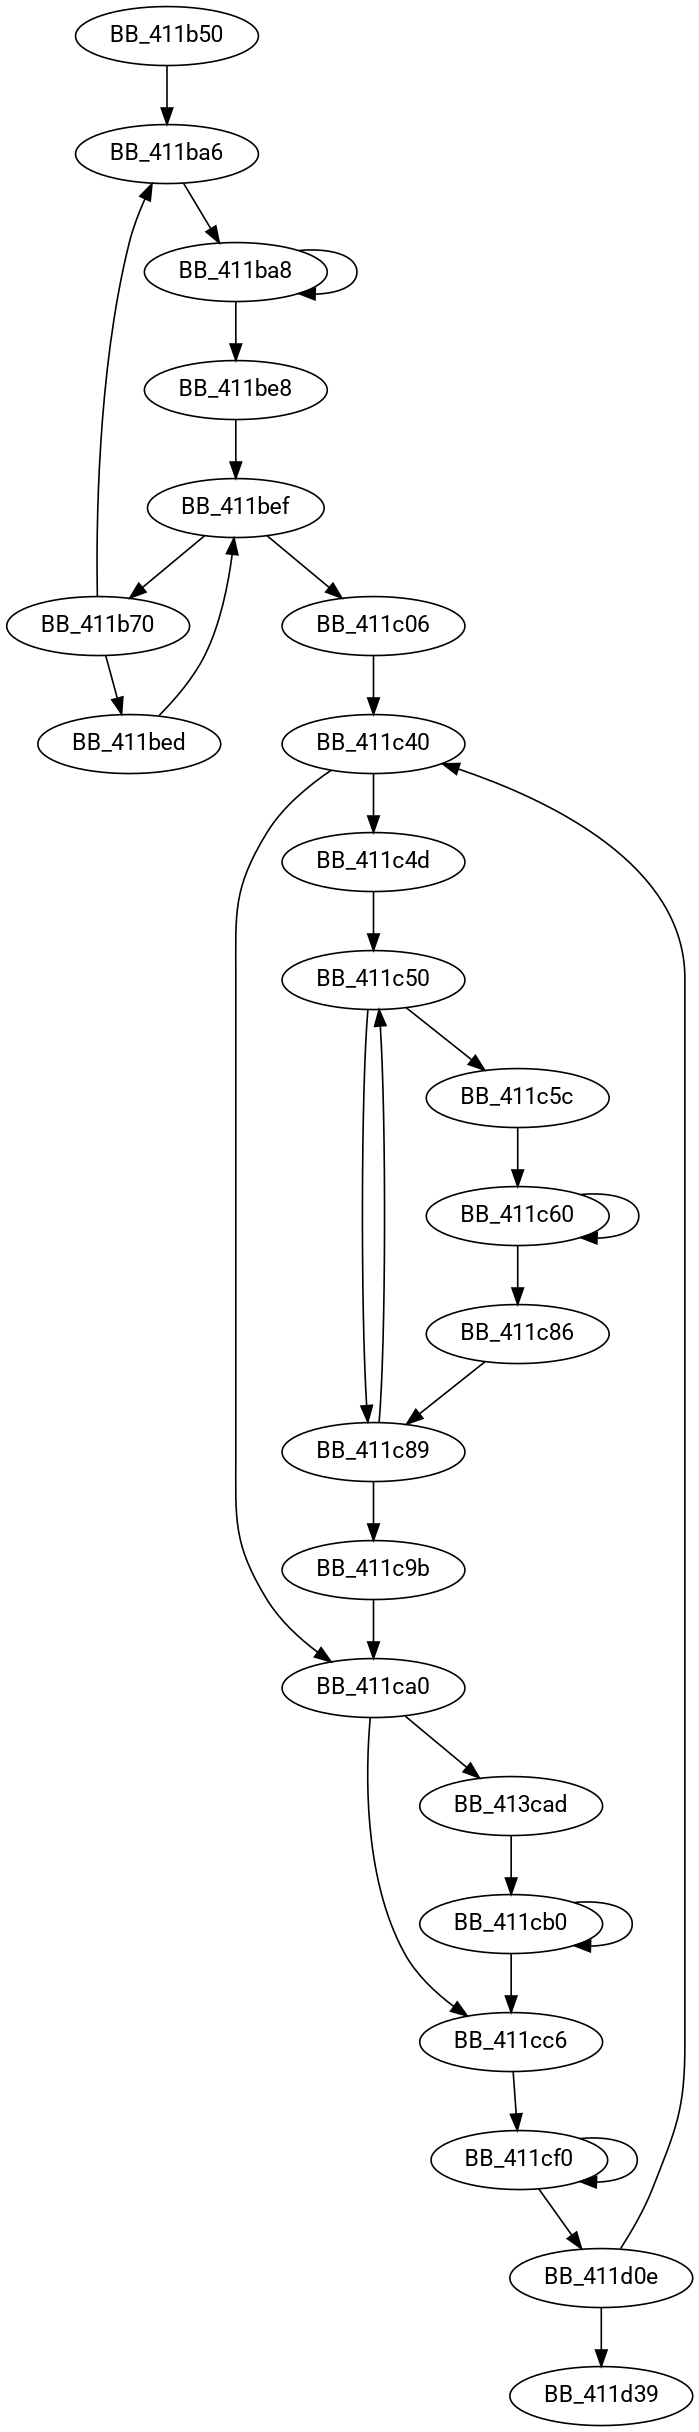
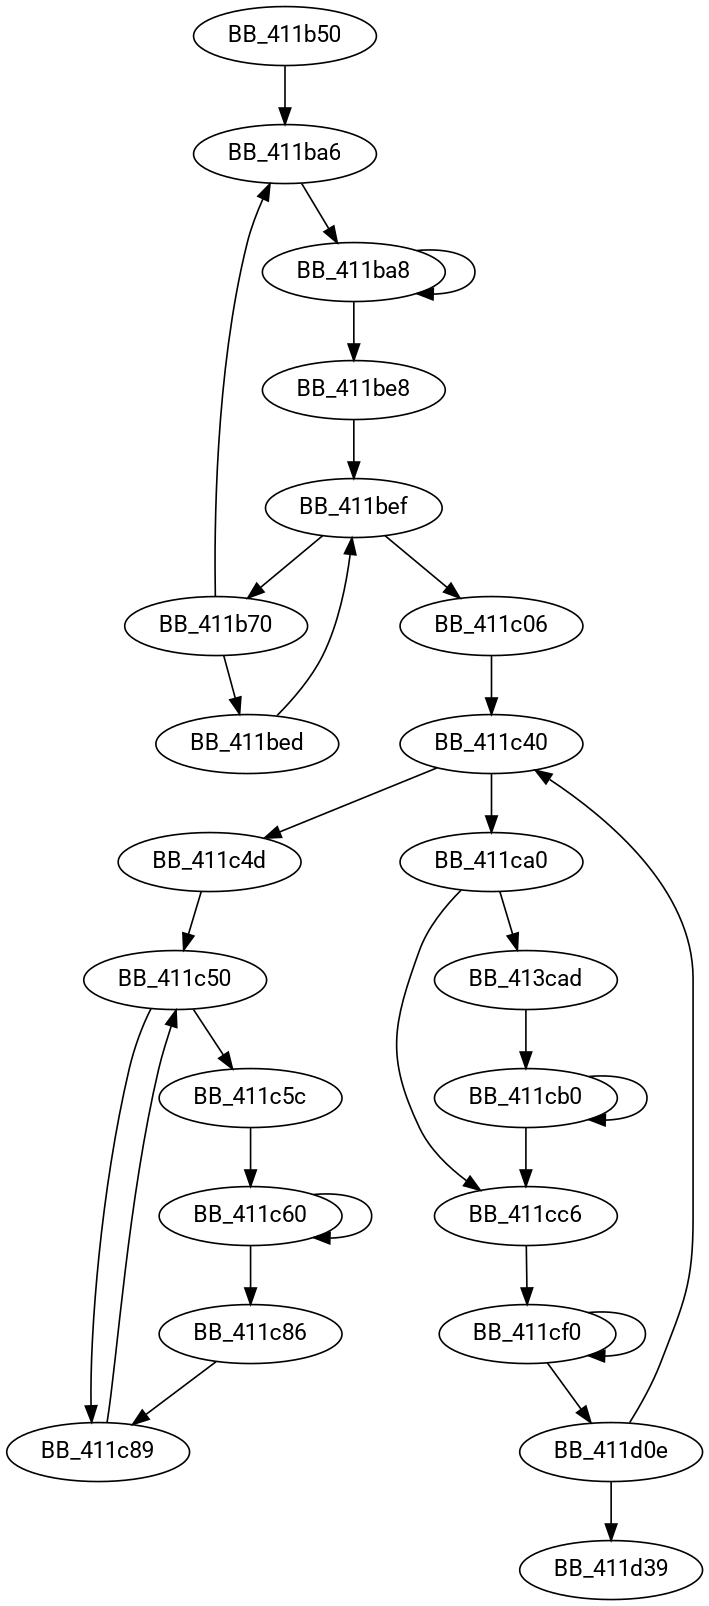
(374, 1570) -> none
